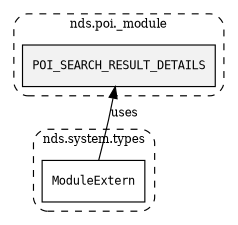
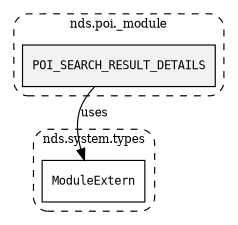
(105, 137) -> (78, 116)
